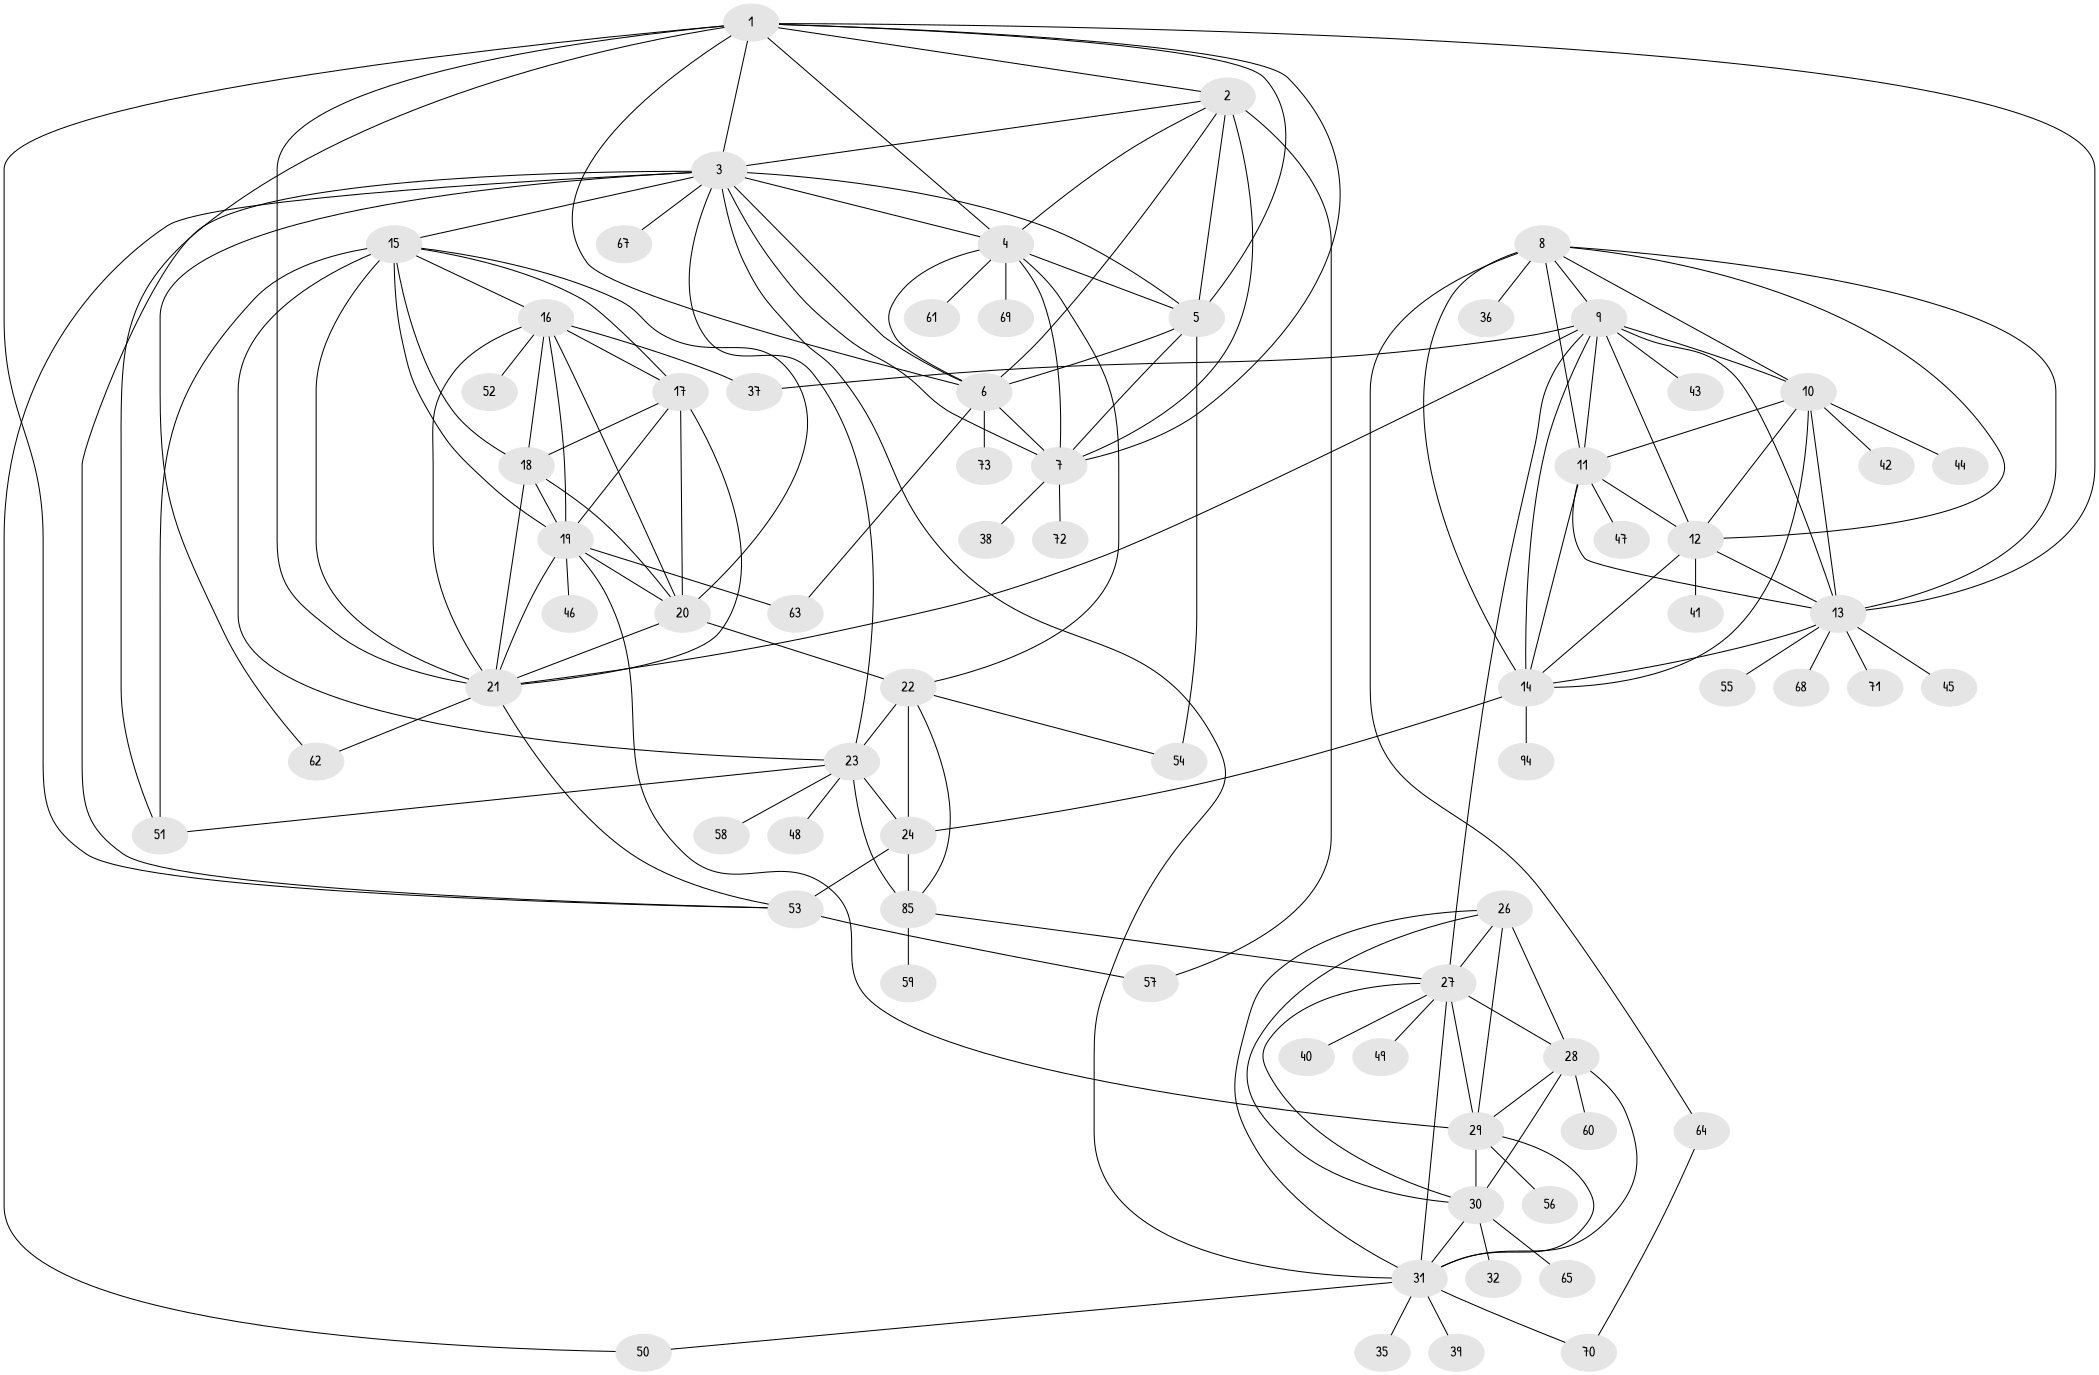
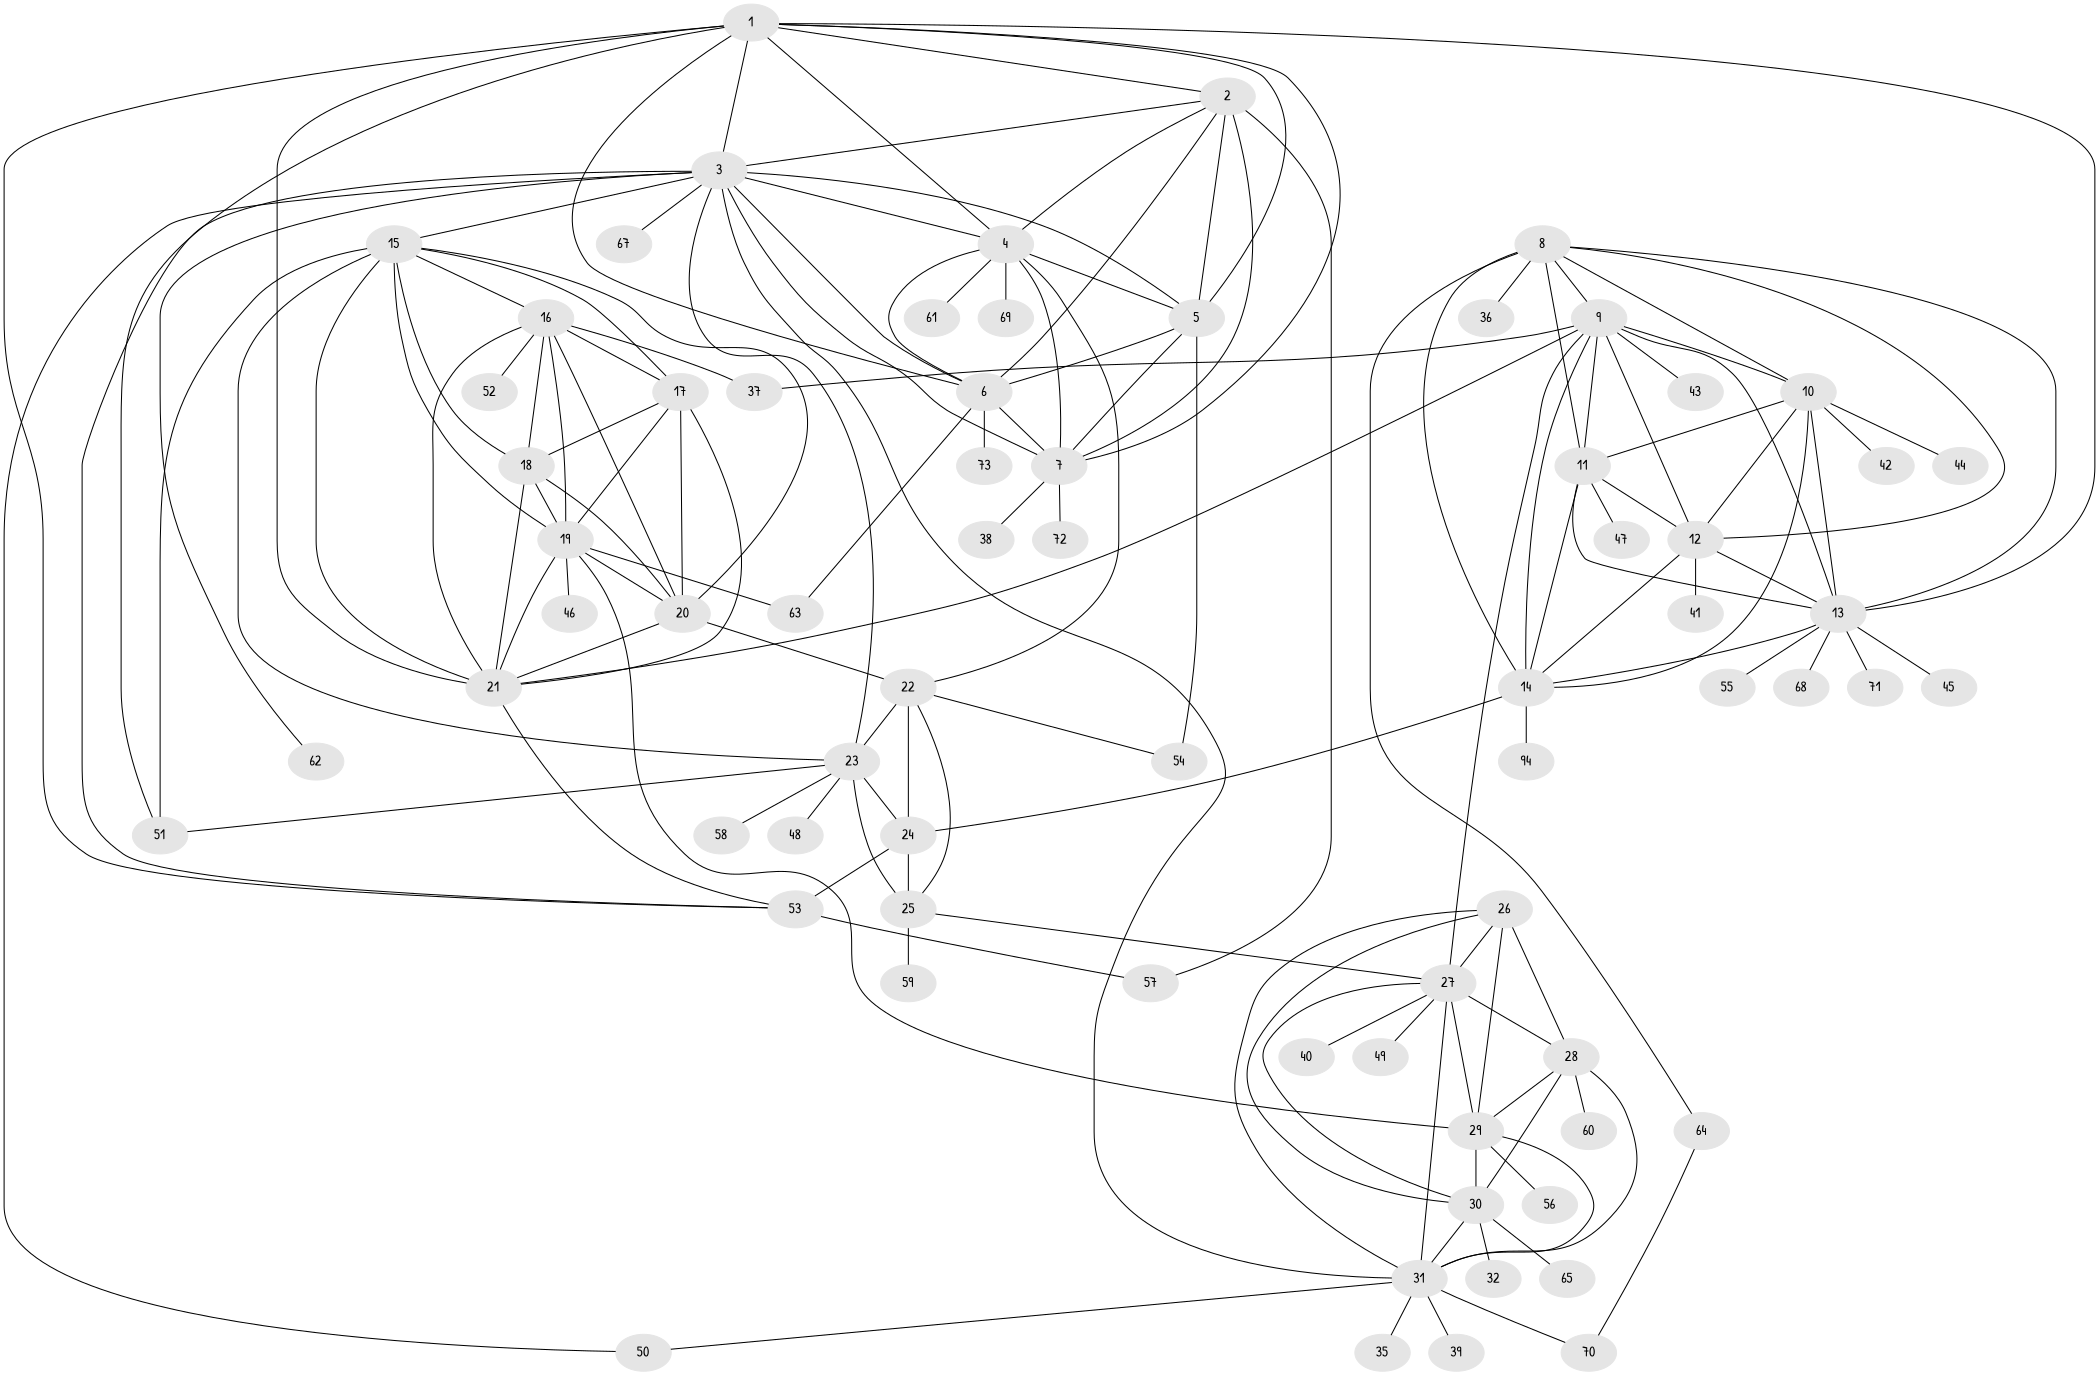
(405, 725) -> none
(908, 909) -> (908, 909)
